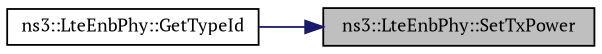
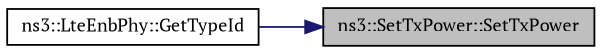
(459, 27) -> (459, 27)
